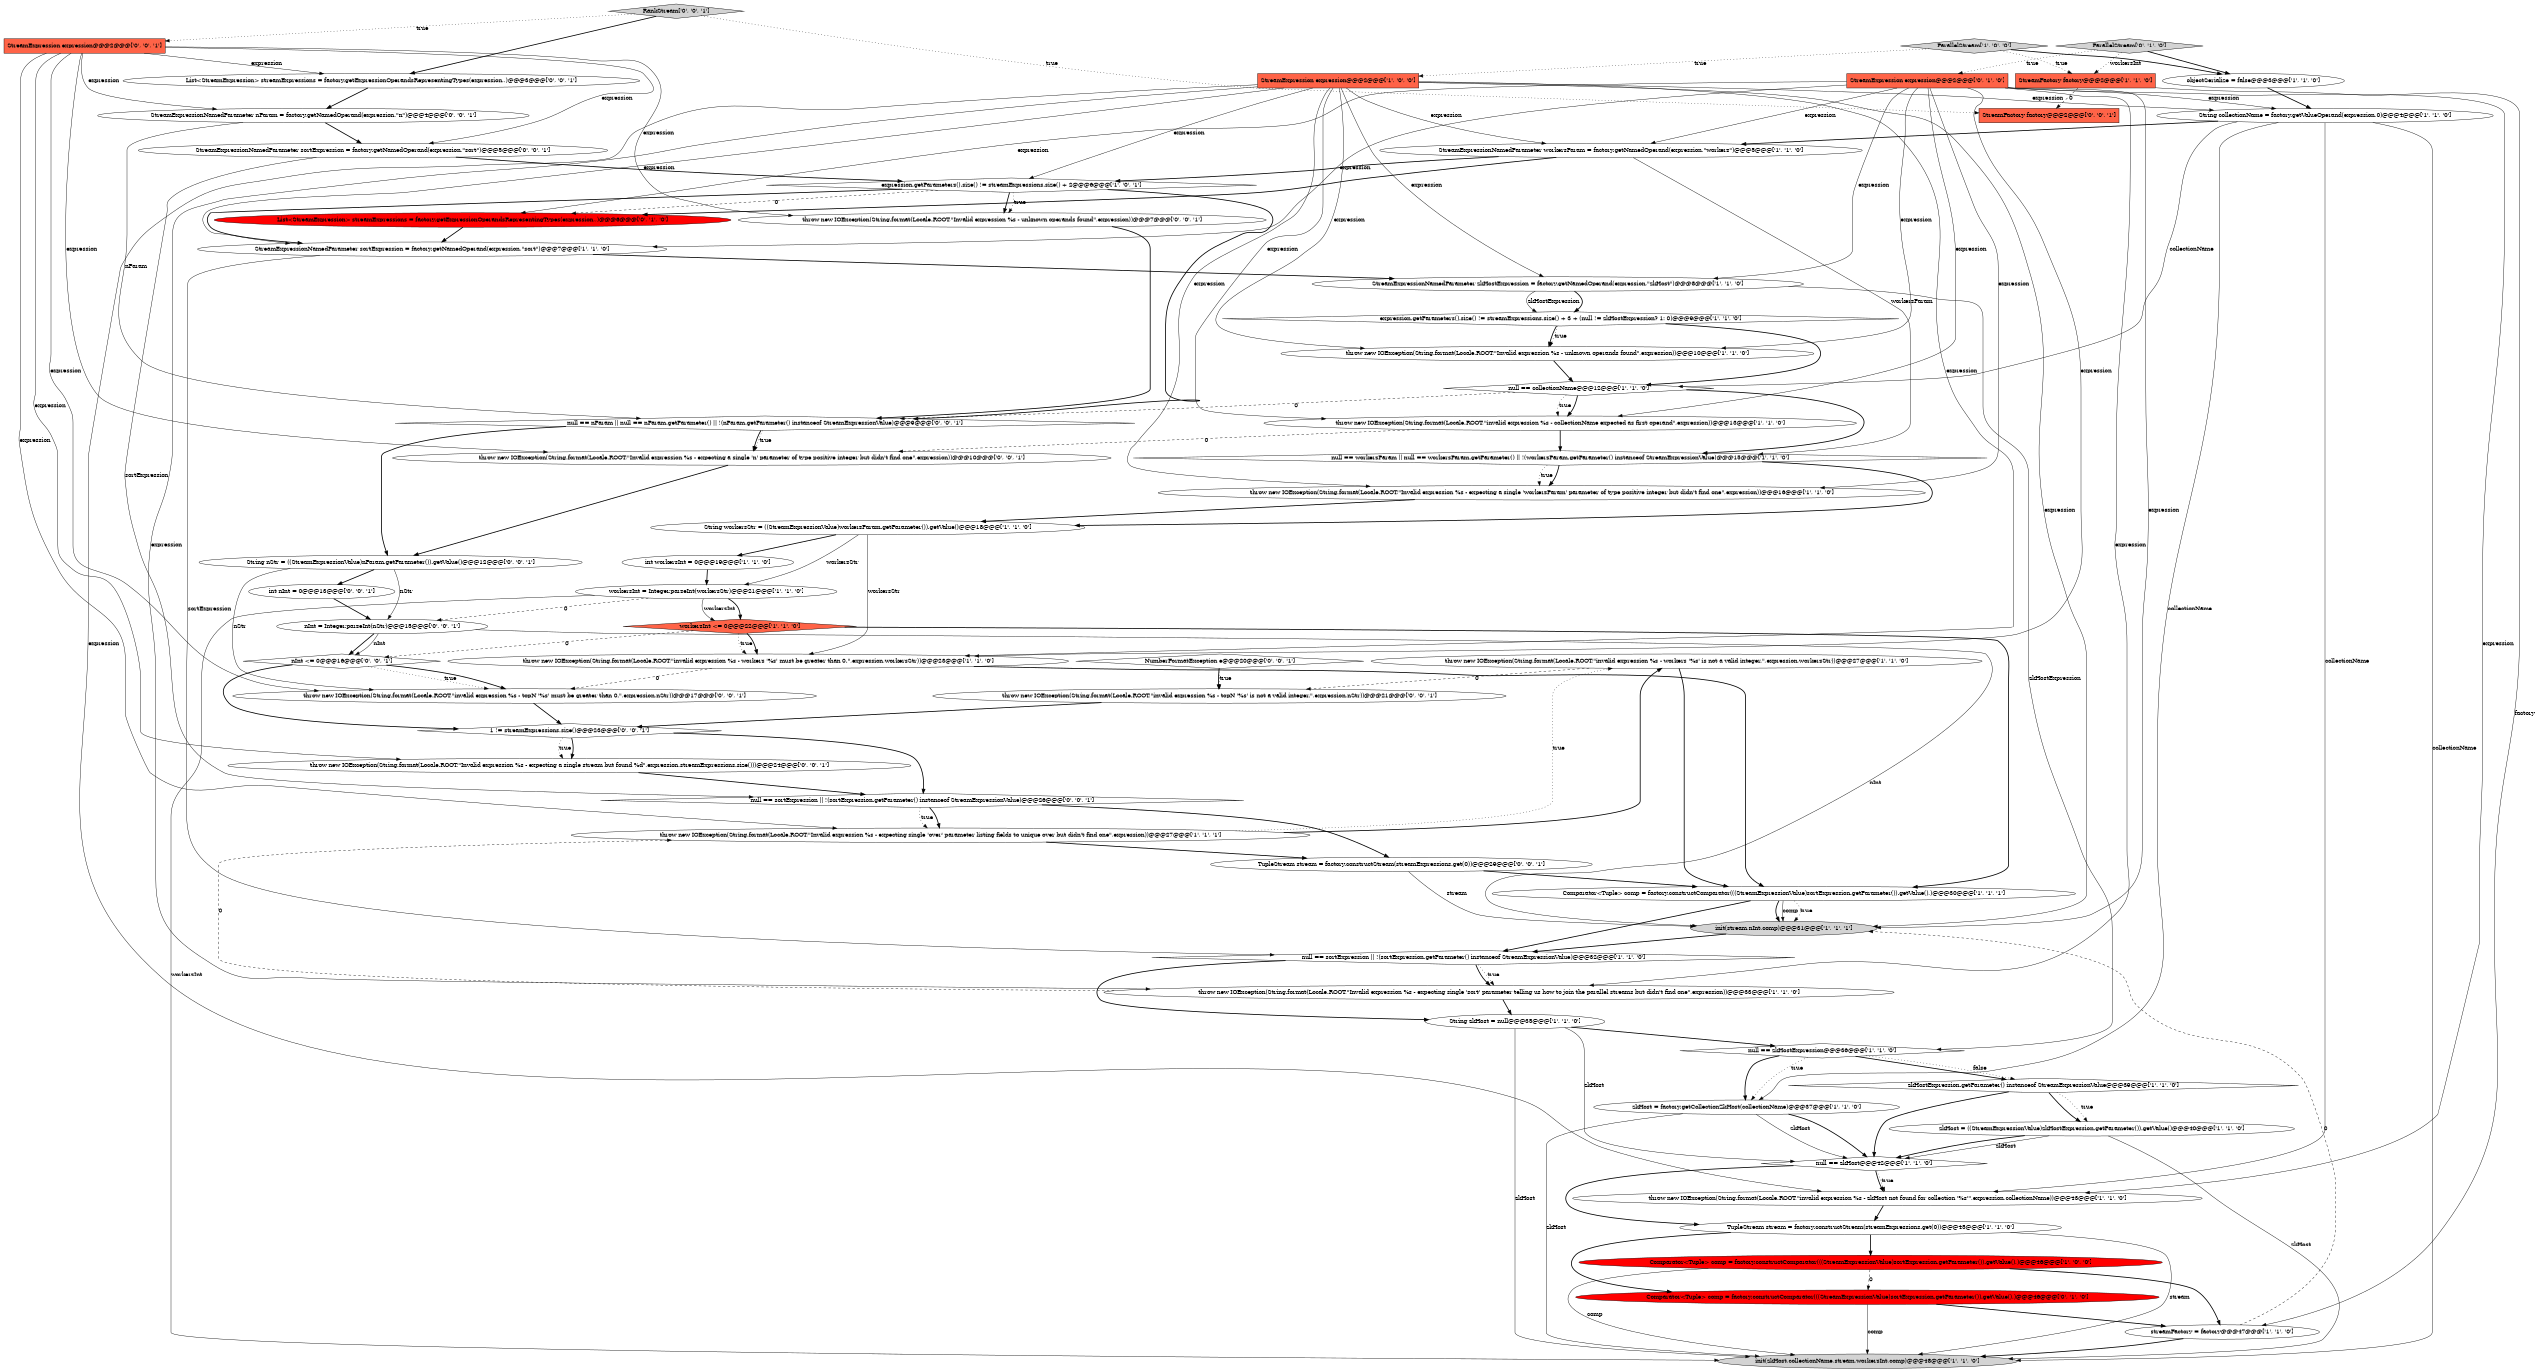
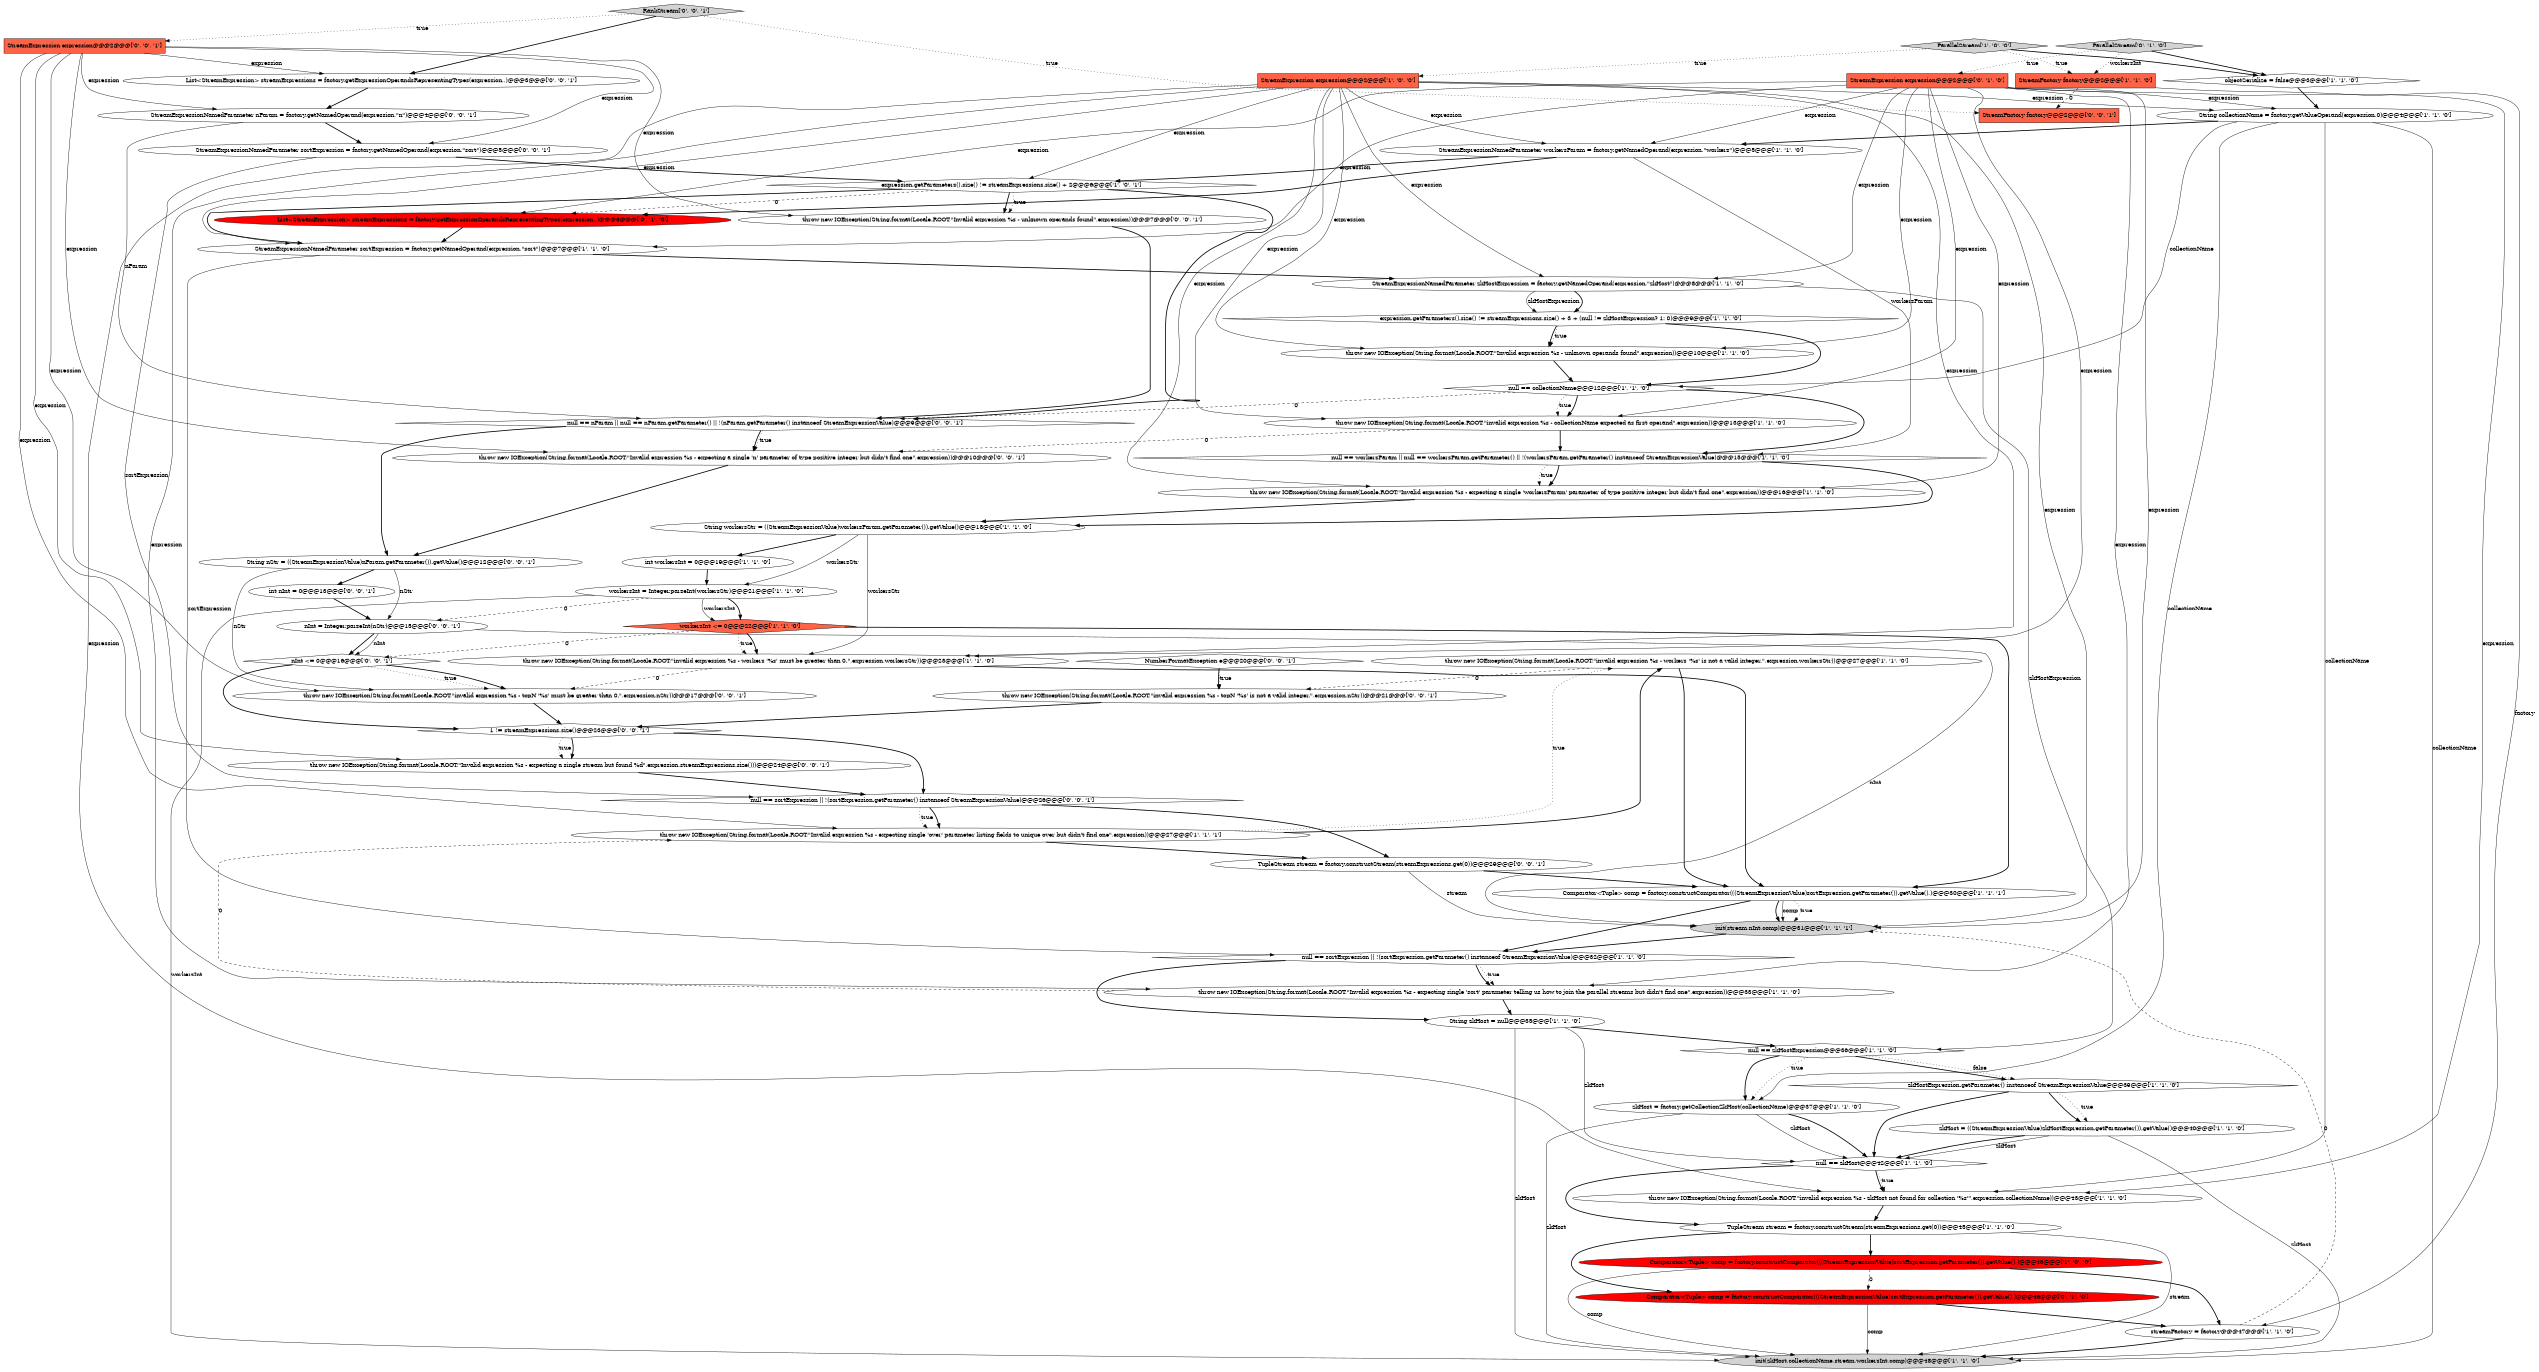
(2253, 81) -> (2291, 81)
